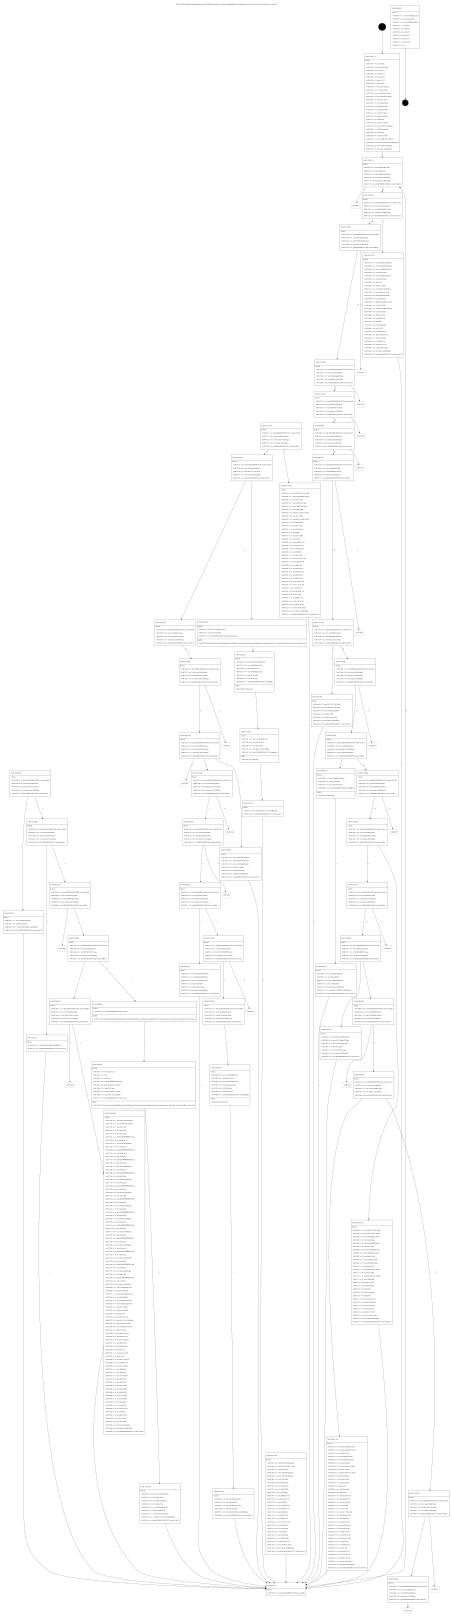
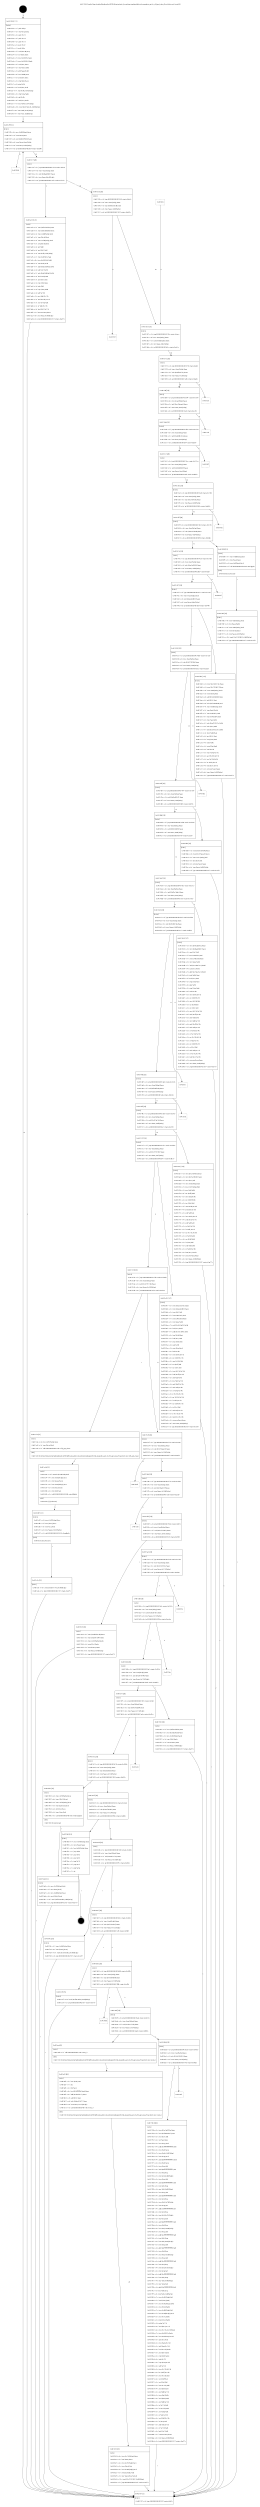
(356, 392) -> (160, 264)
(332, 710) -> none
(190, 769) -> (138, 1469)
(347, 1085) -> none
none -> (156, 1117)
none -> (108, 1806)
